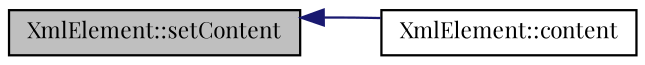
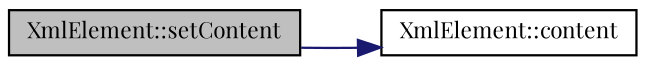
(352, 18) -> (330, 48)
